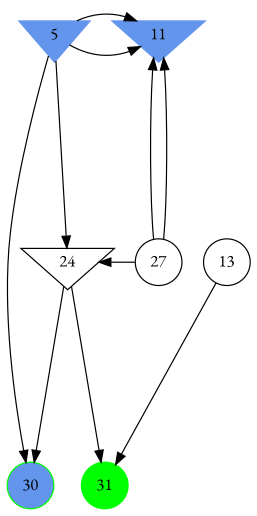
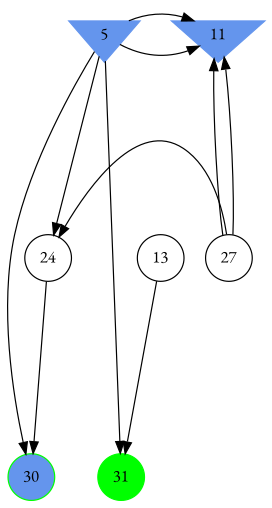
(68, 262) -> (48, 258)
(85, 369) -> (113, 251)
